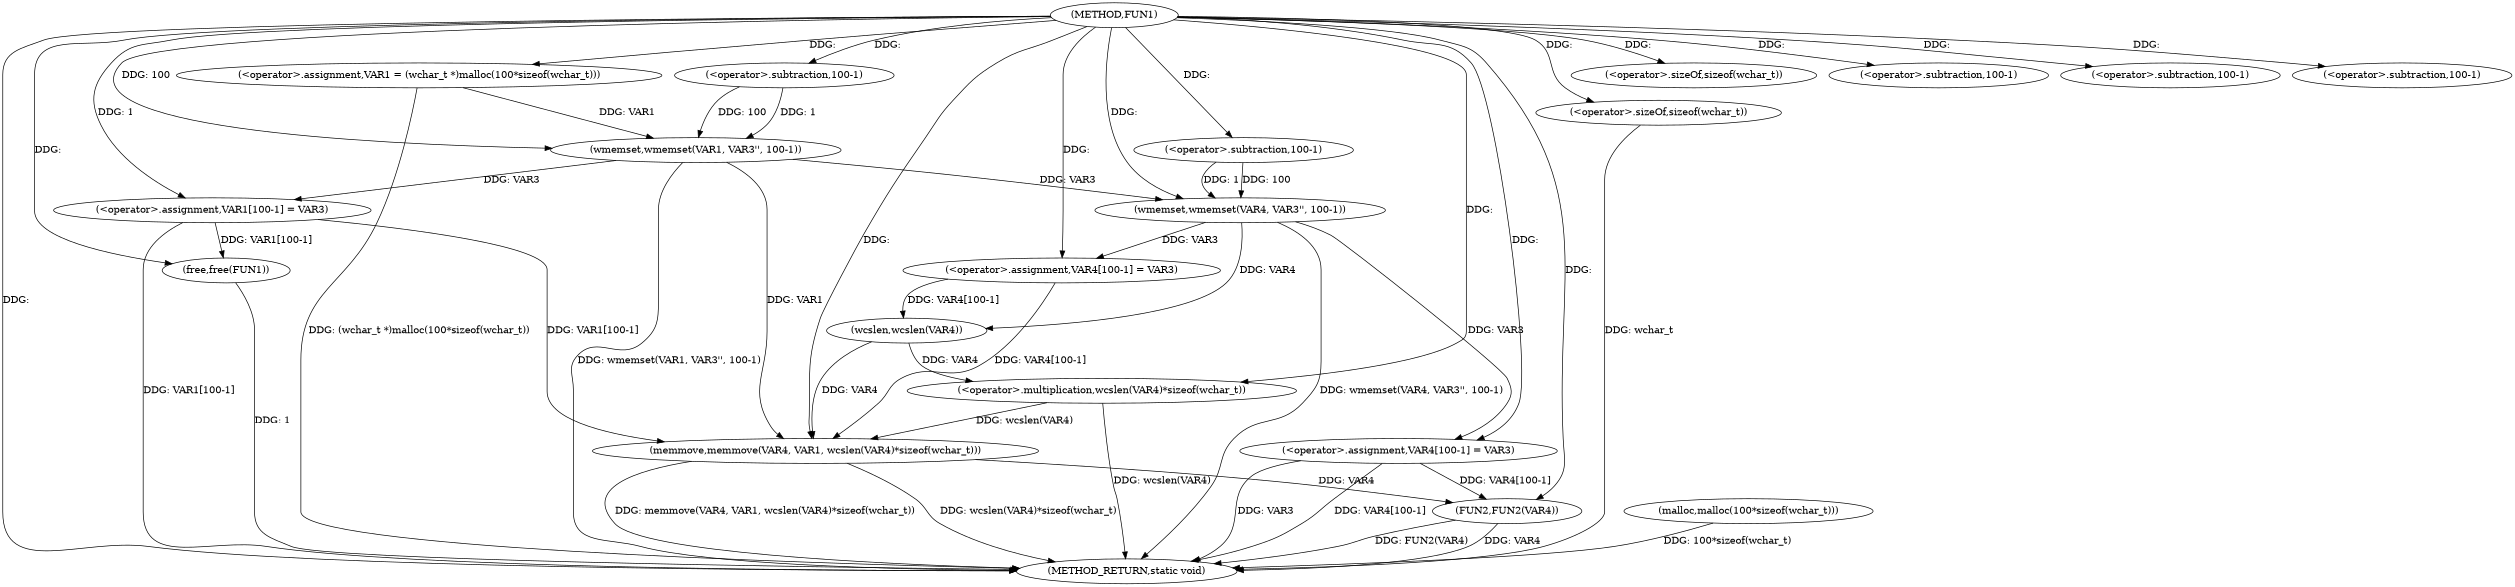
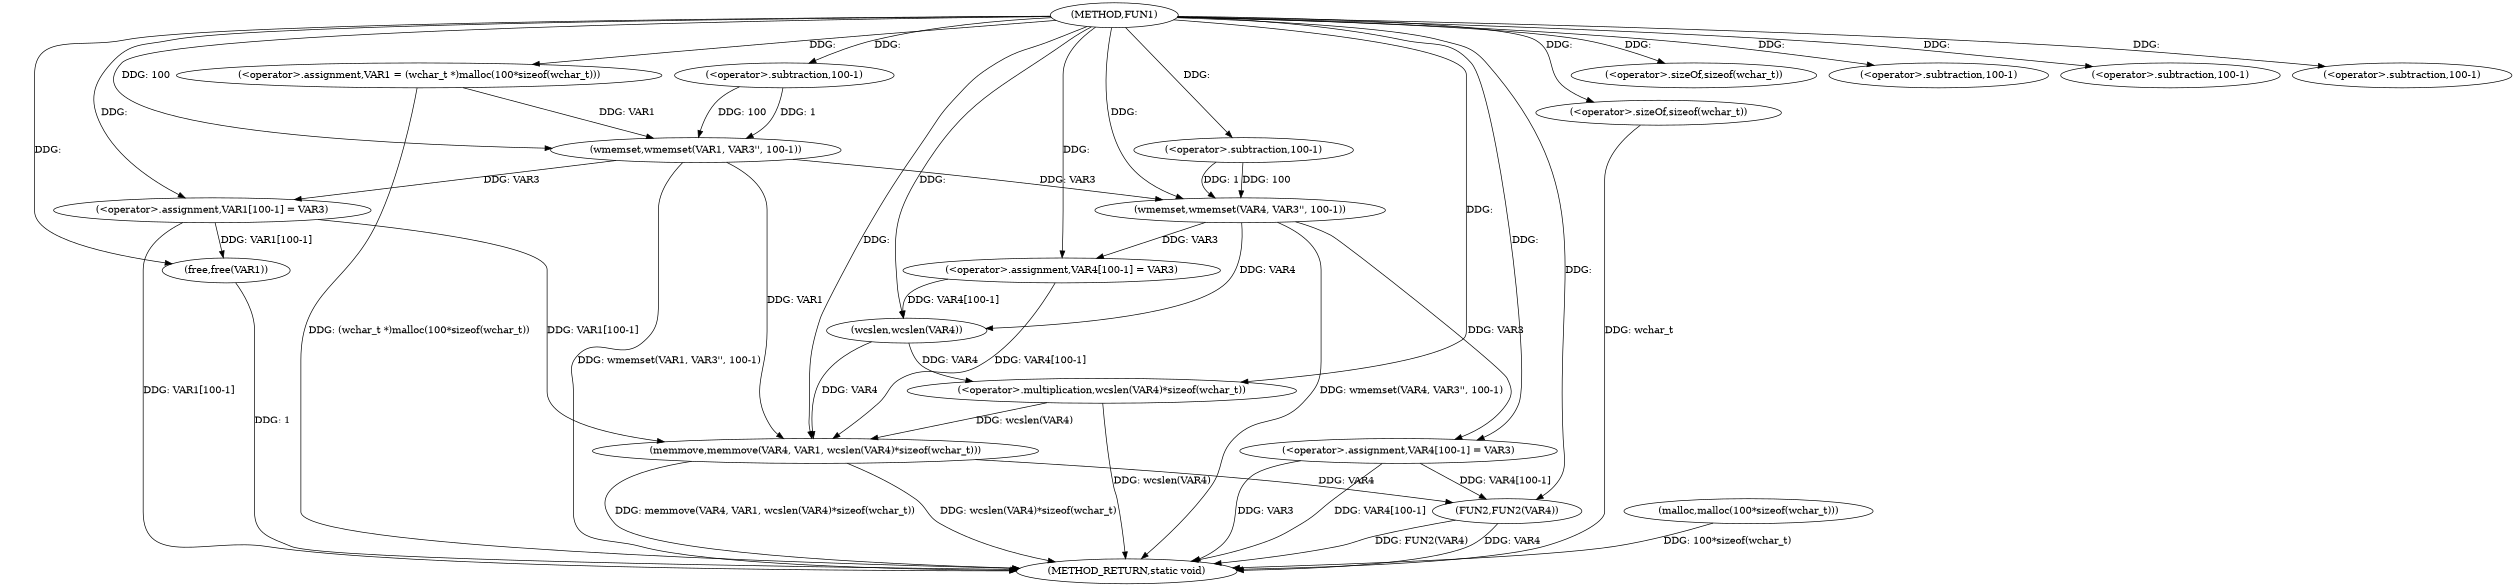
(116, 113) -> (116, 113)
(226, 270) -> (226, 270)
(3, 276) -> (944, 139)
